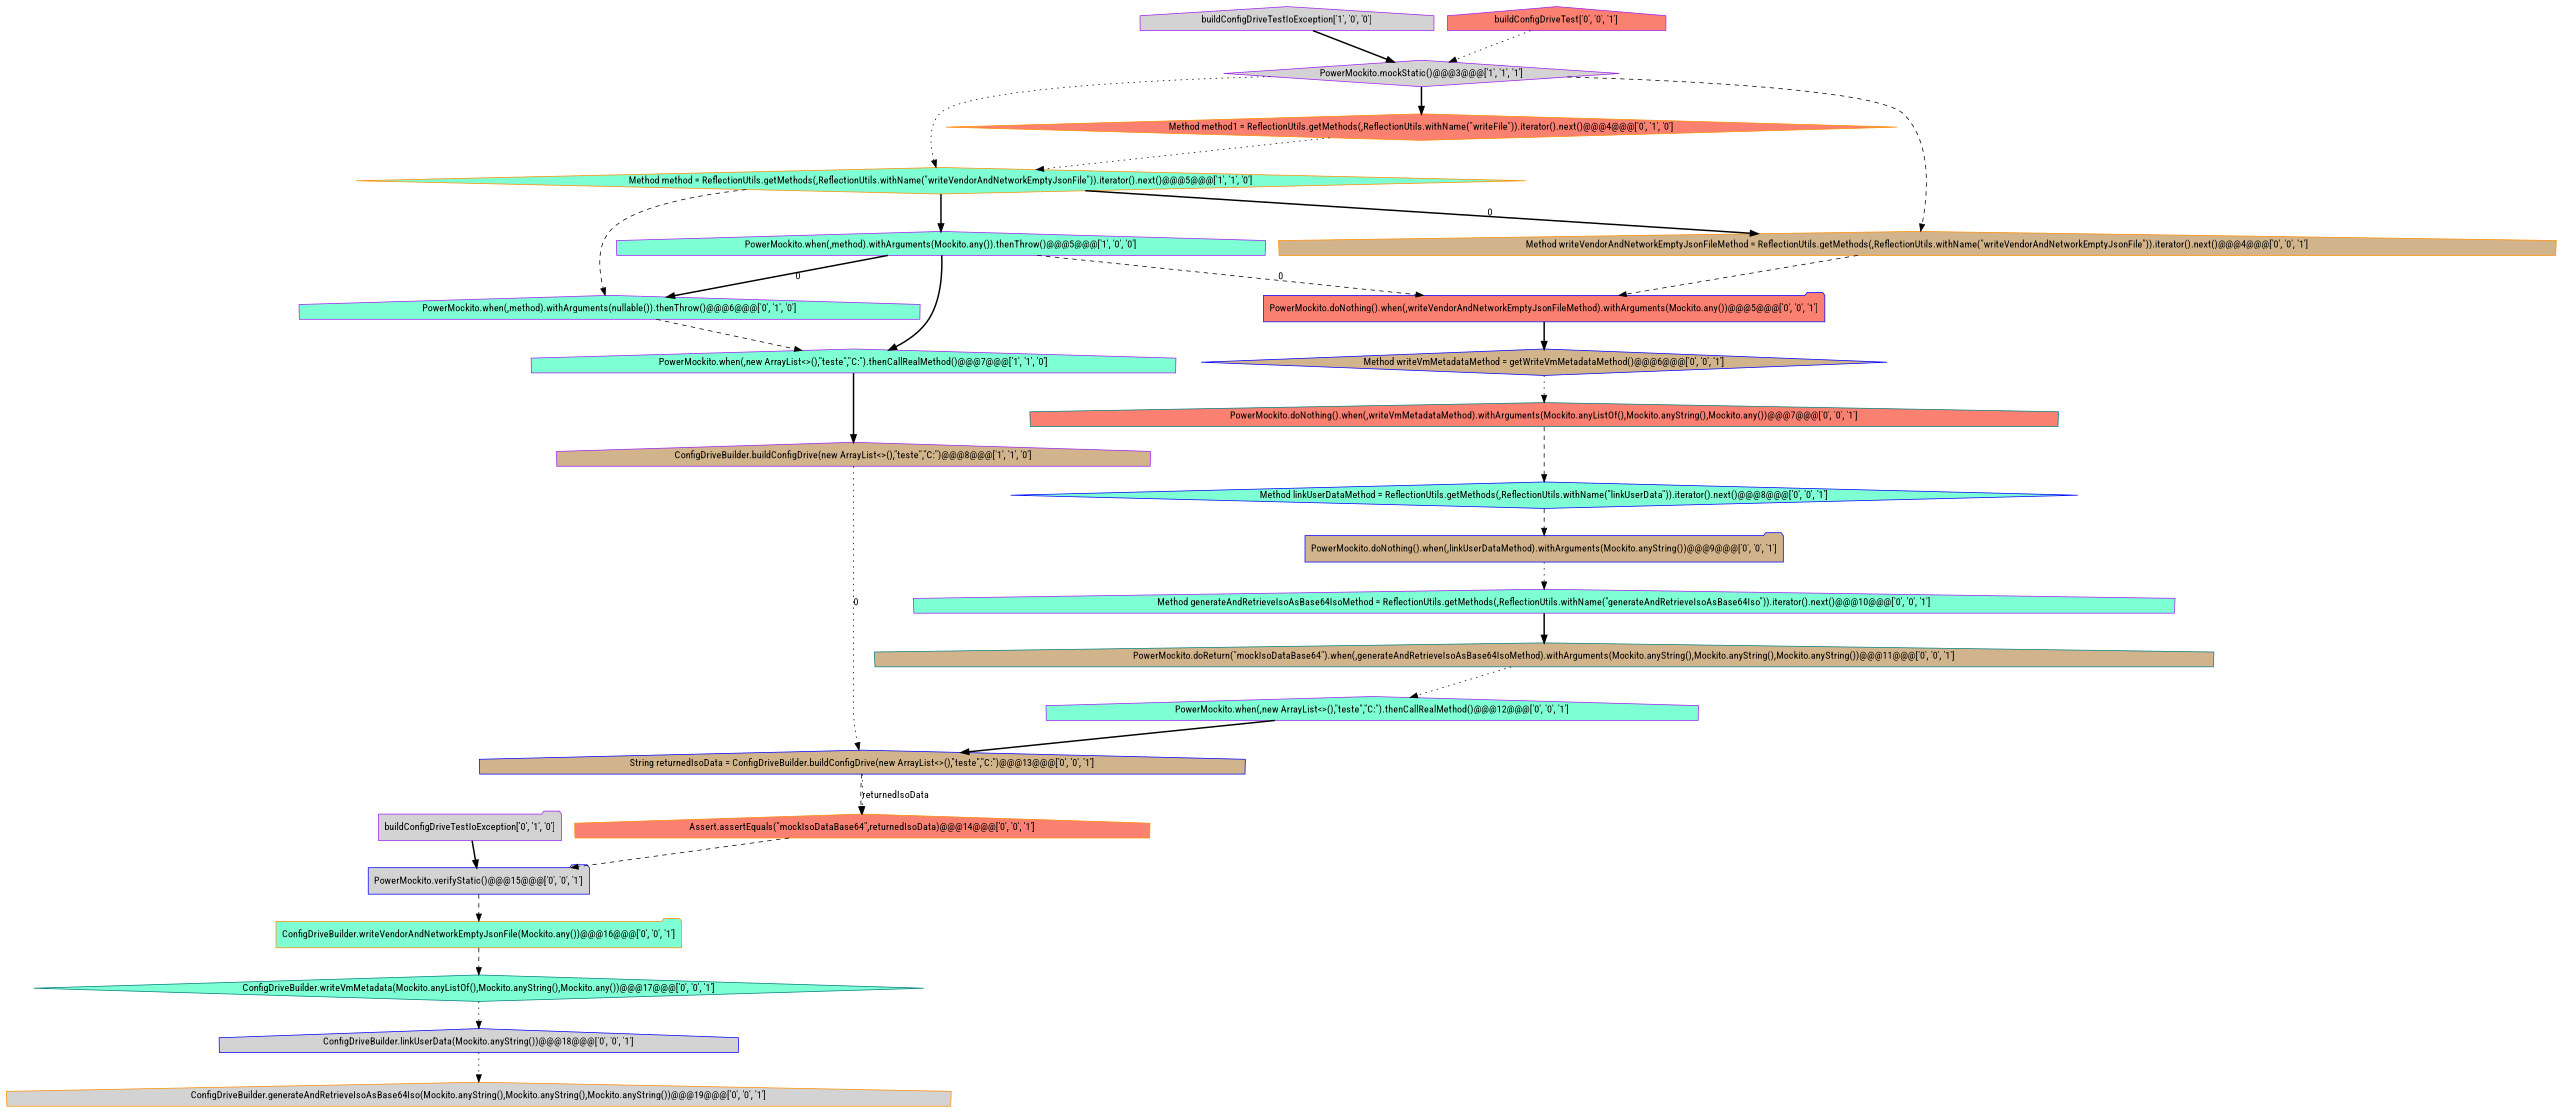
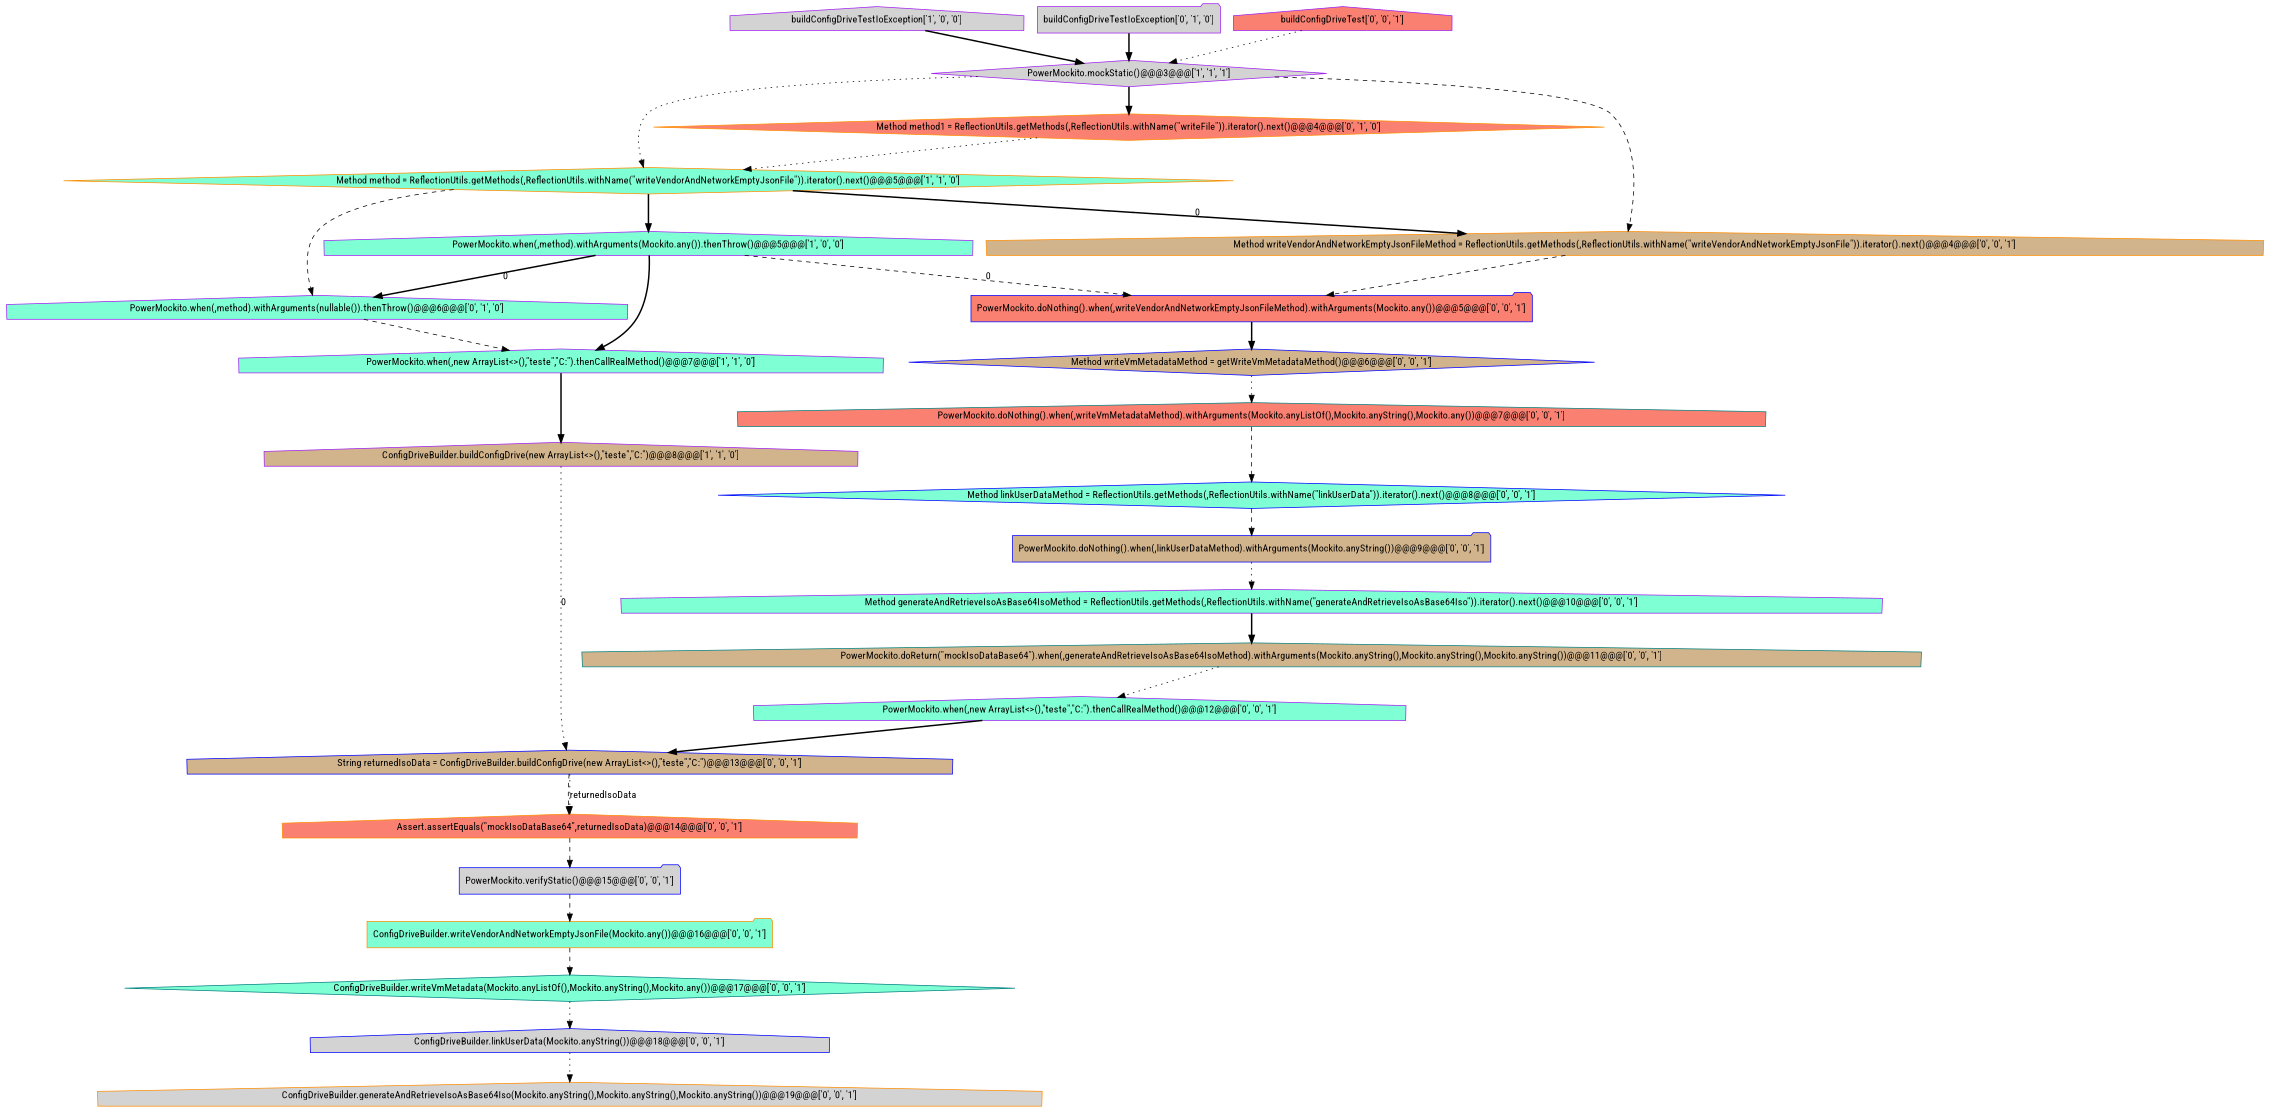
(474, 850) -> (1129, 43)
